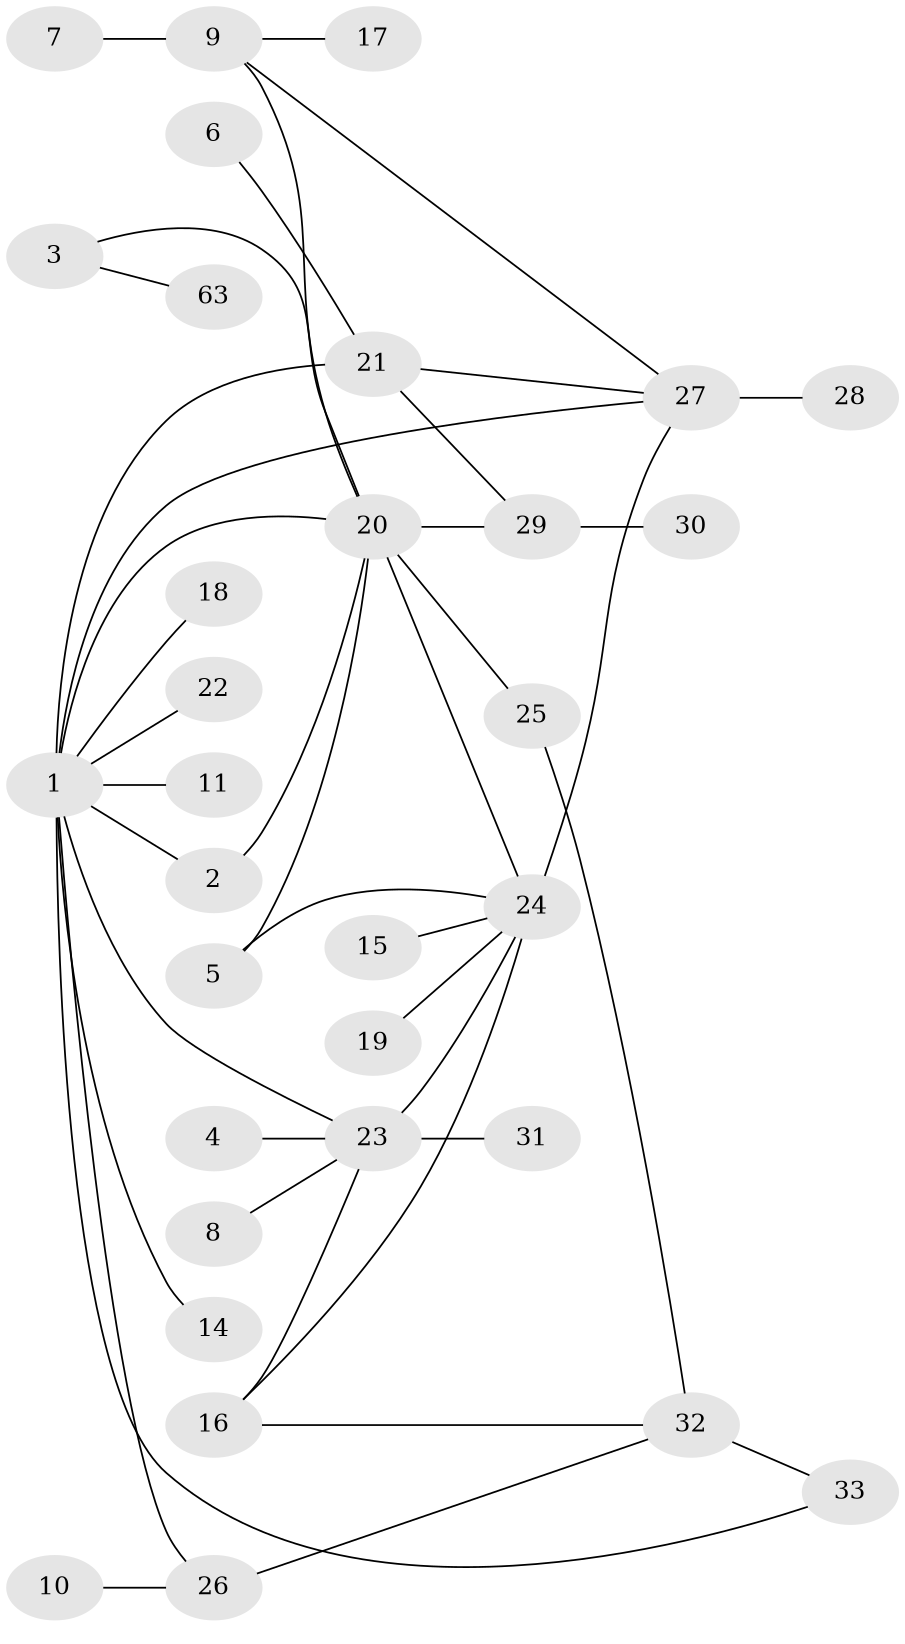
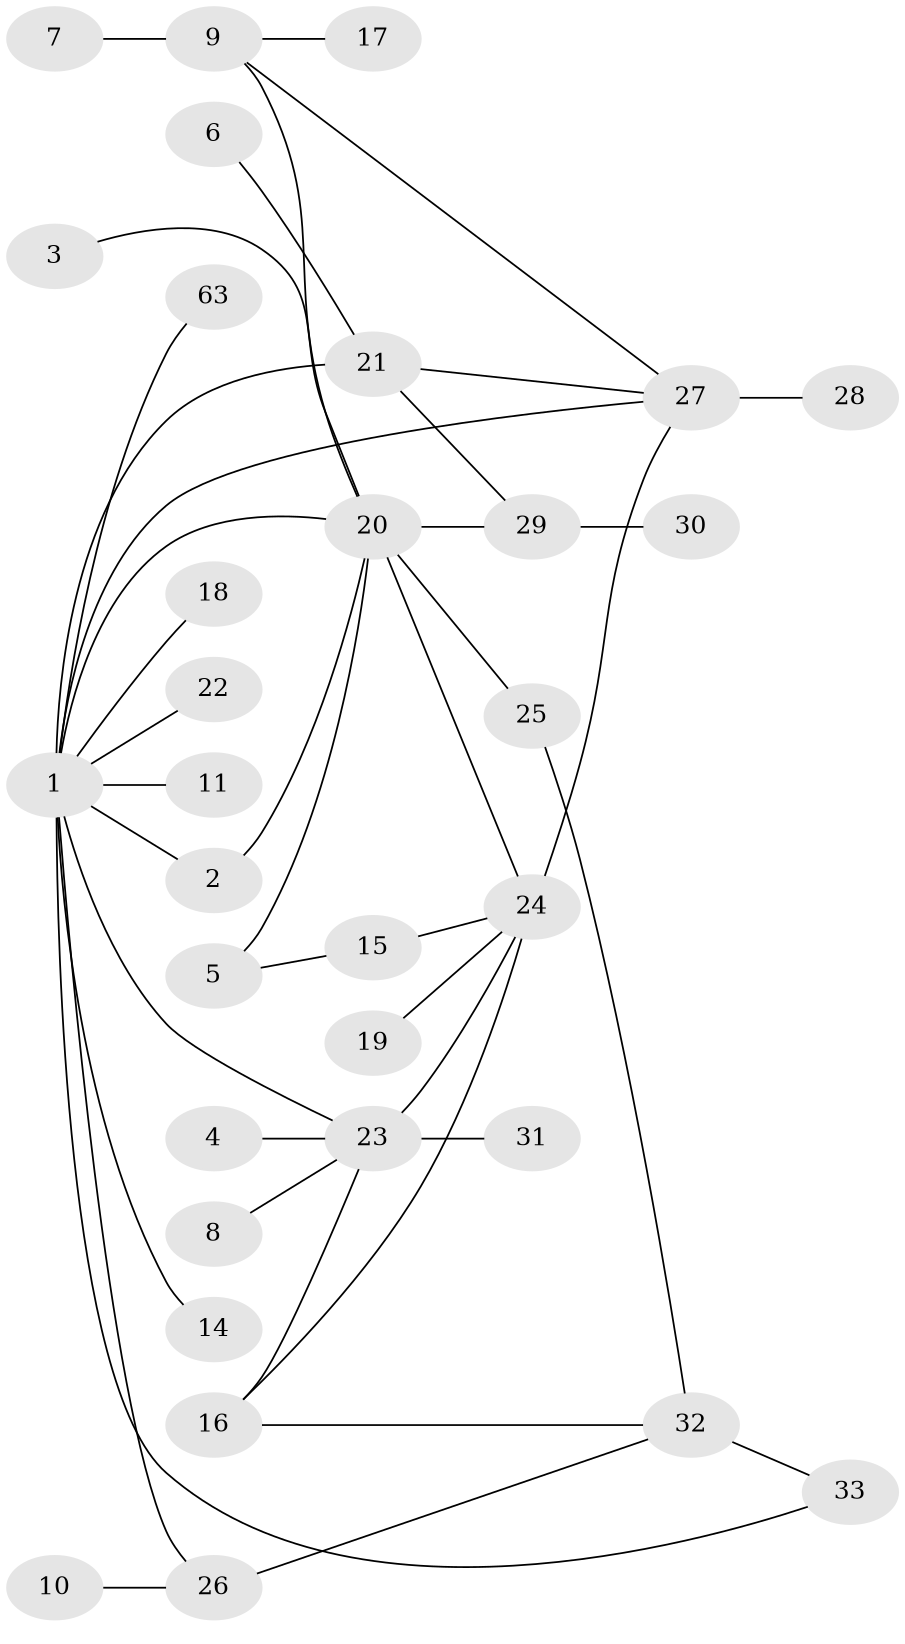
(134, 277) -> (128, 445)
(357, 893) -> (294, 962)
